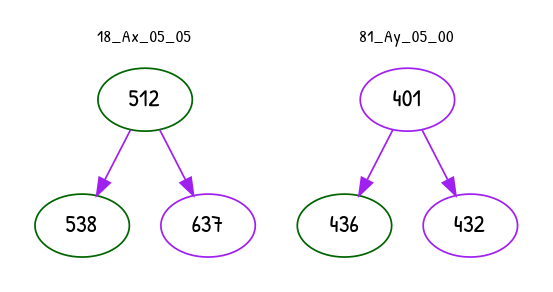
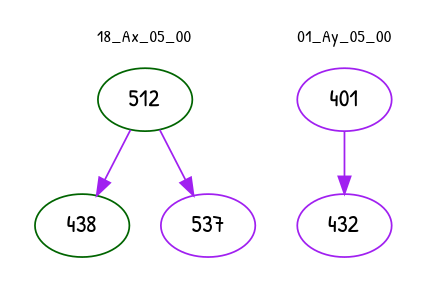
(145, 38) -> (145, 38)
(407, 38) -> (345, 38)
(82, 226) -> (82, 226)
(208, 226) -> (208, 226)
(344, 226) -> none
